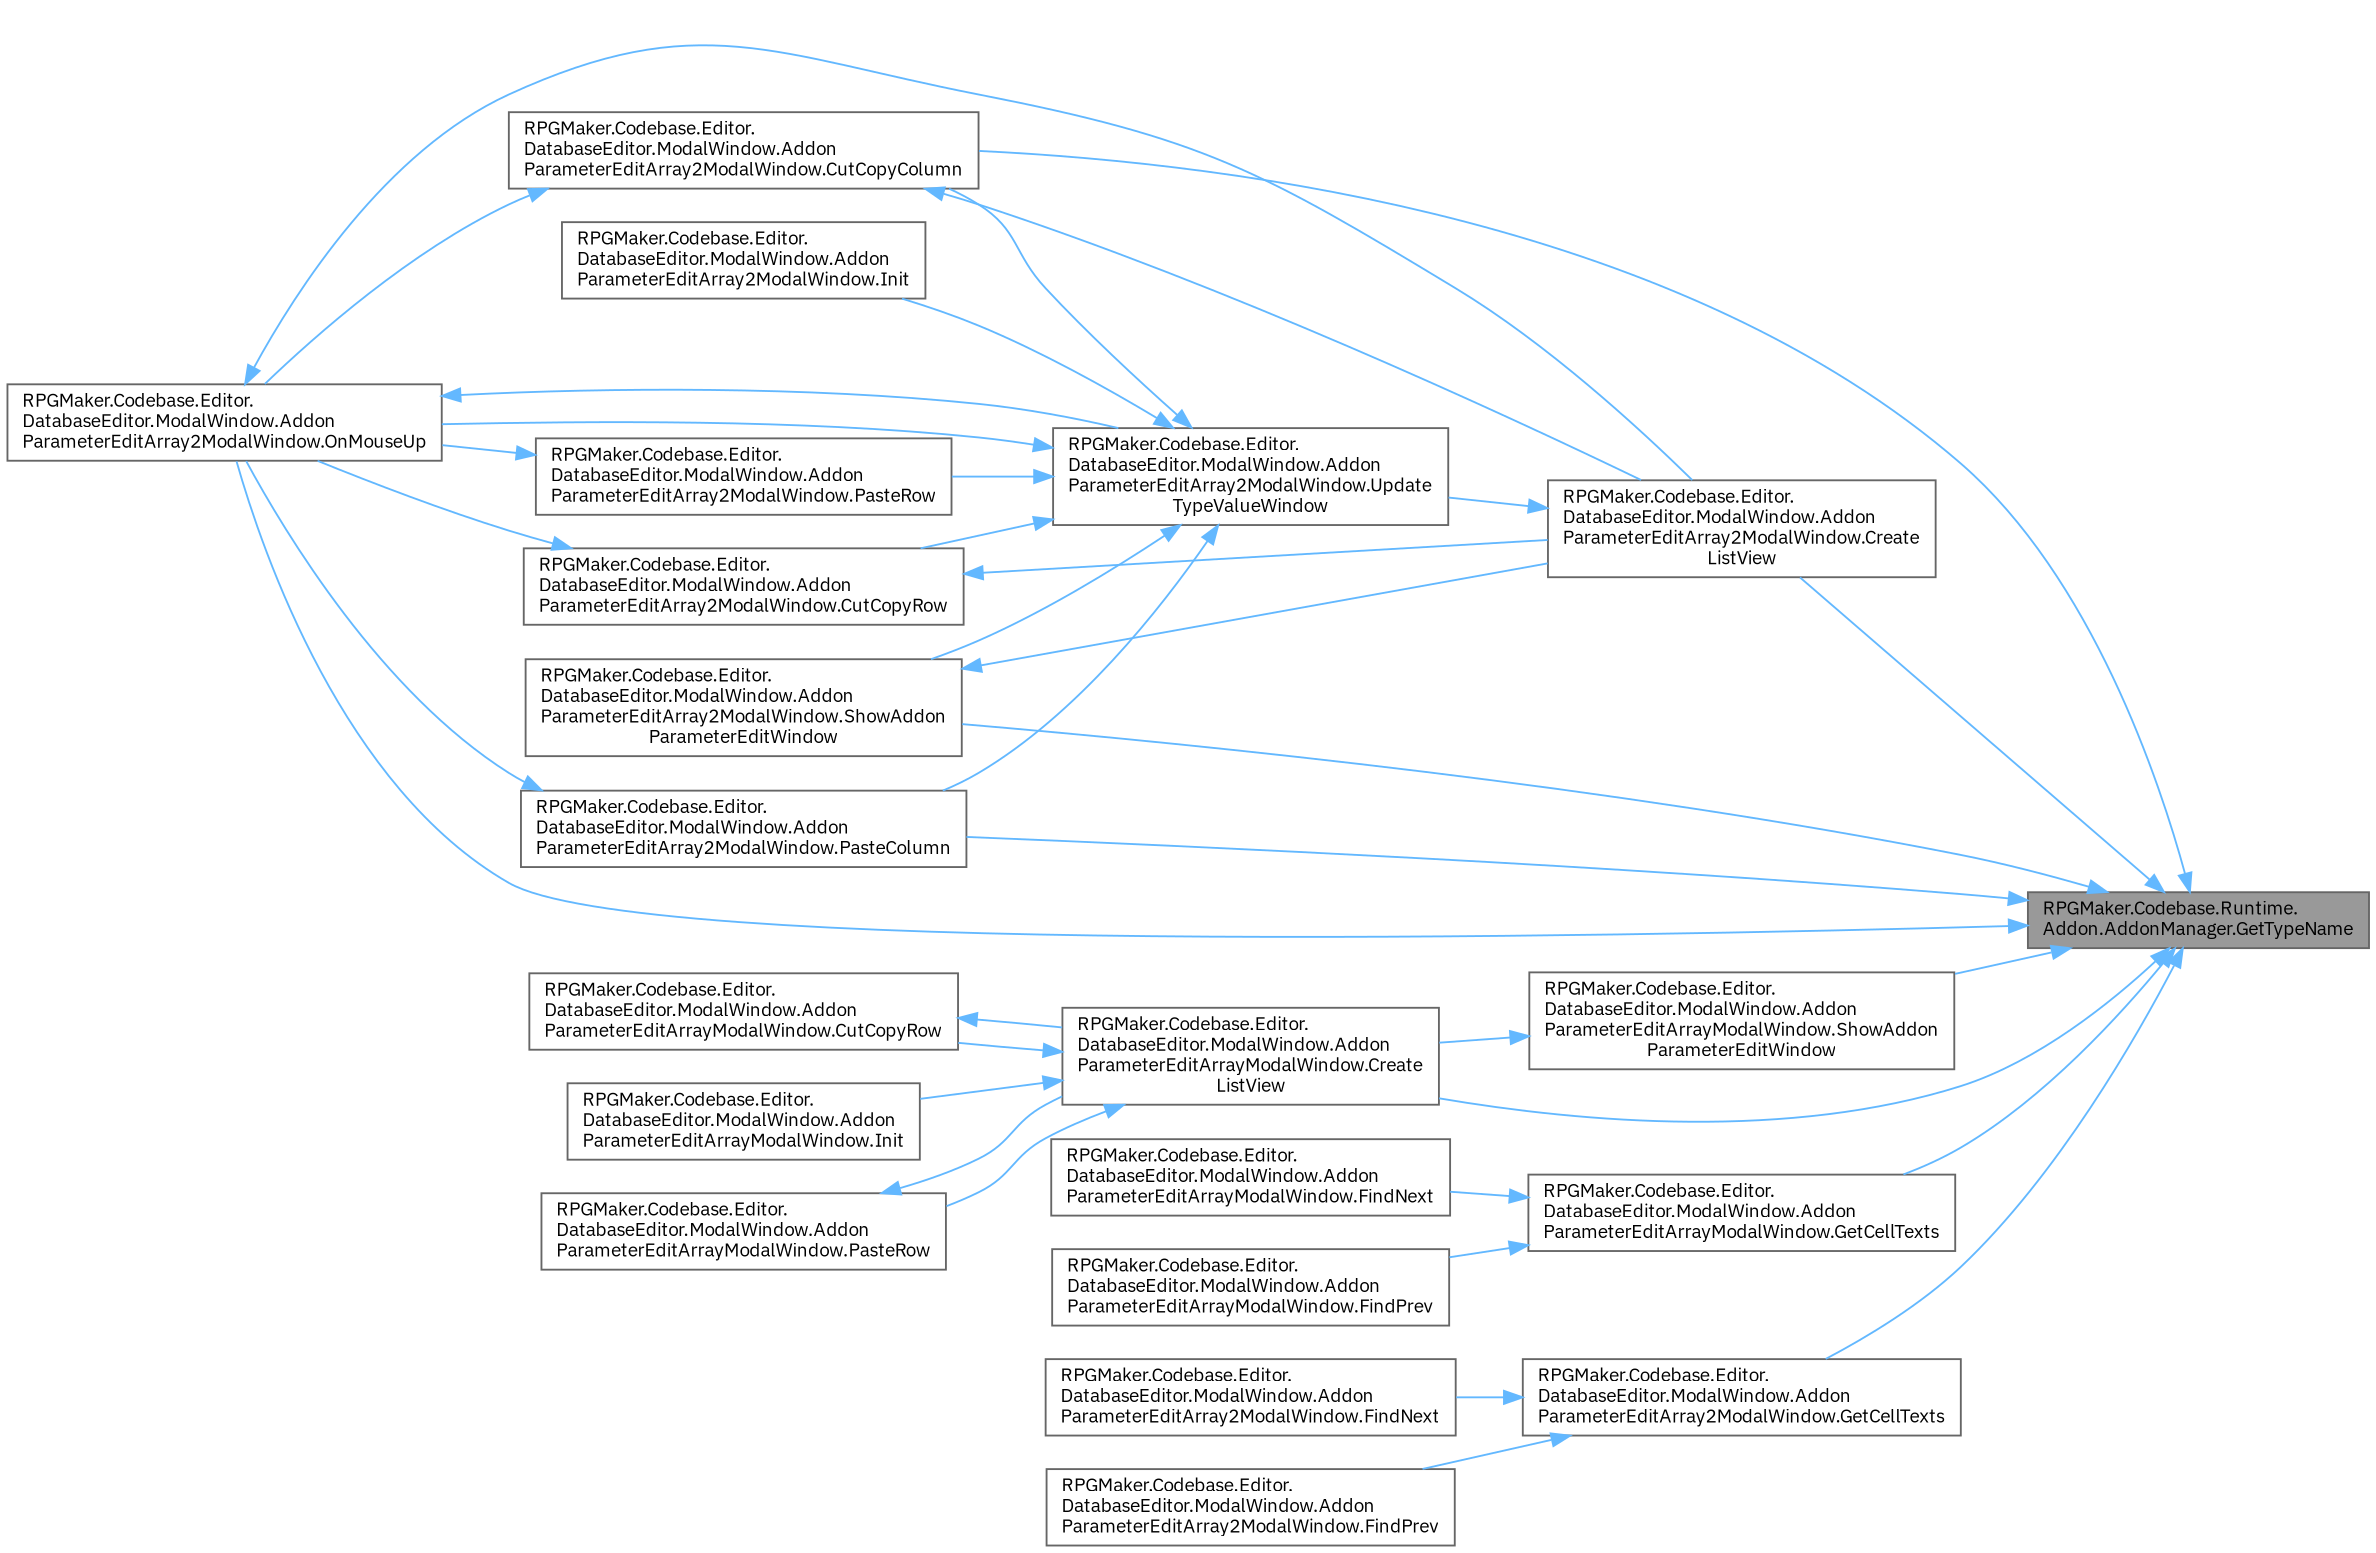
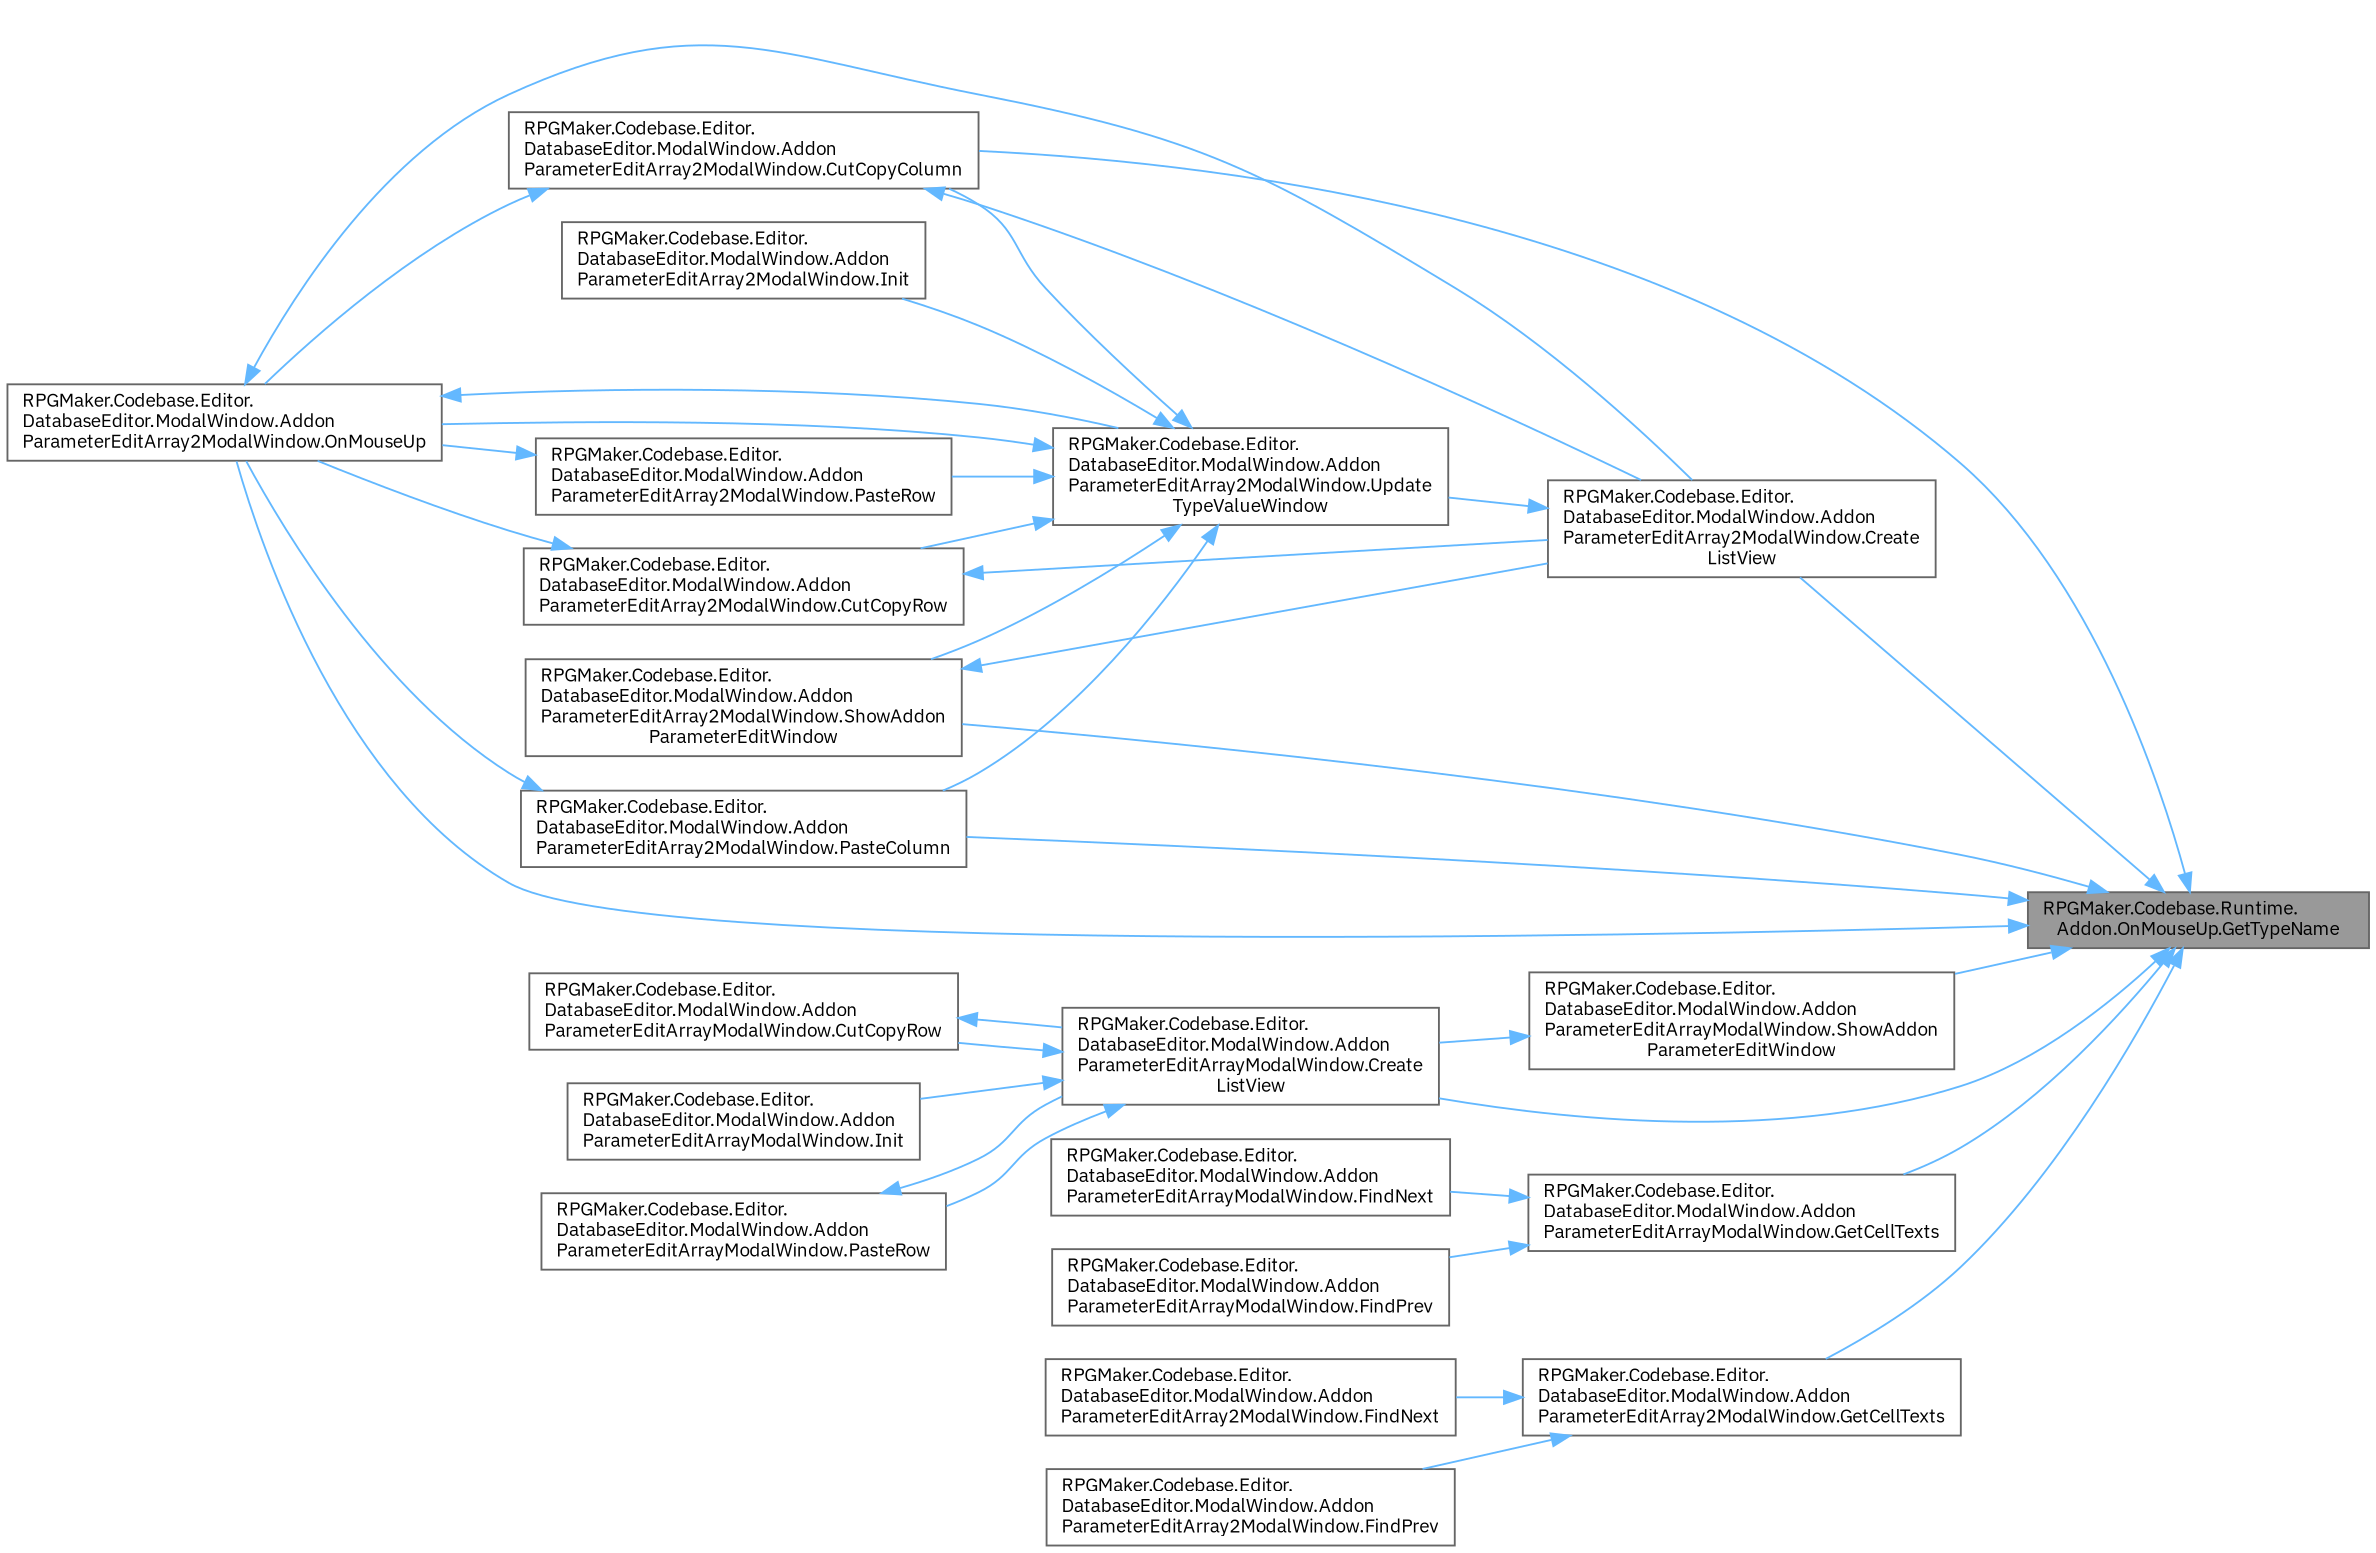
(2198, 920) -> (2198, 920)
